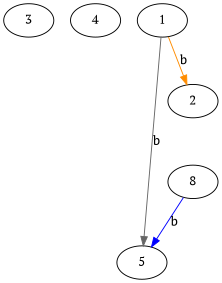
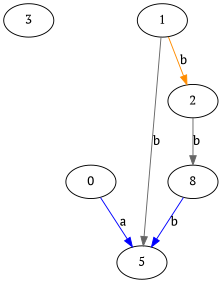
(96, 20) -> none
none -> (193, 137)
none -> (91, 182)
